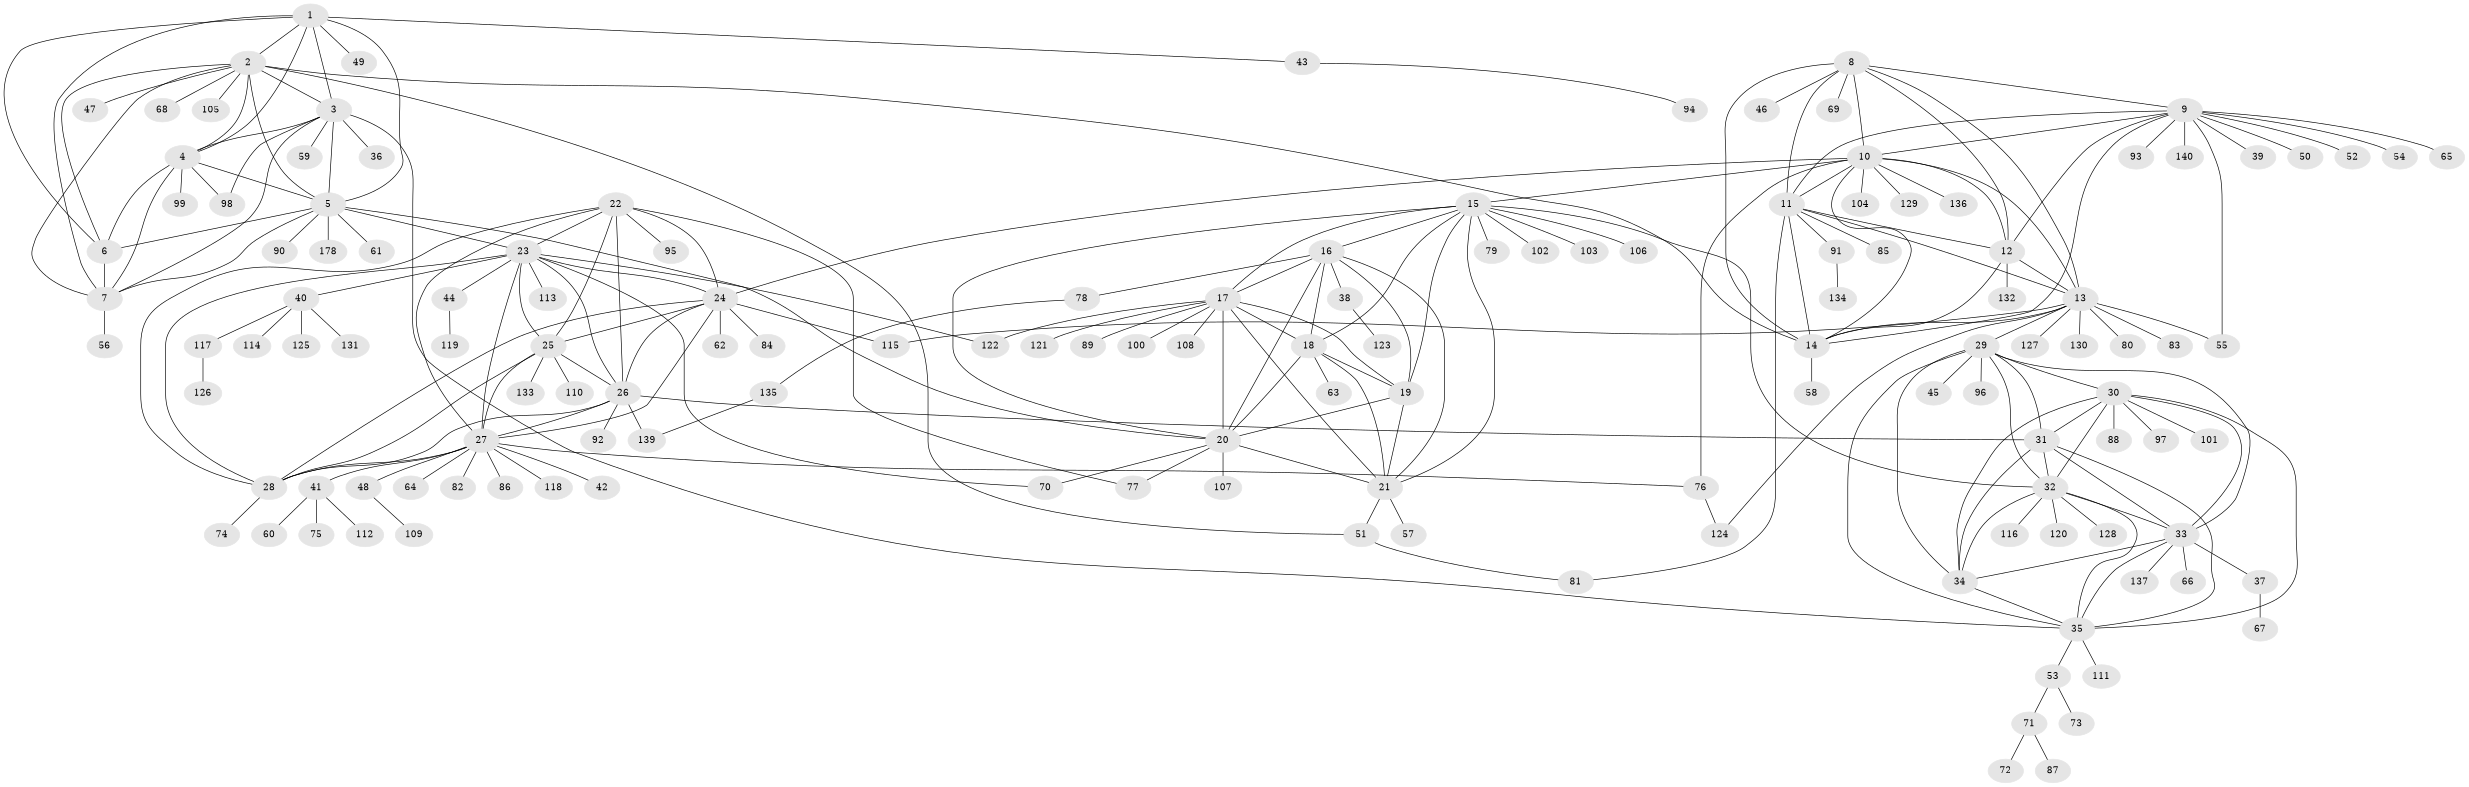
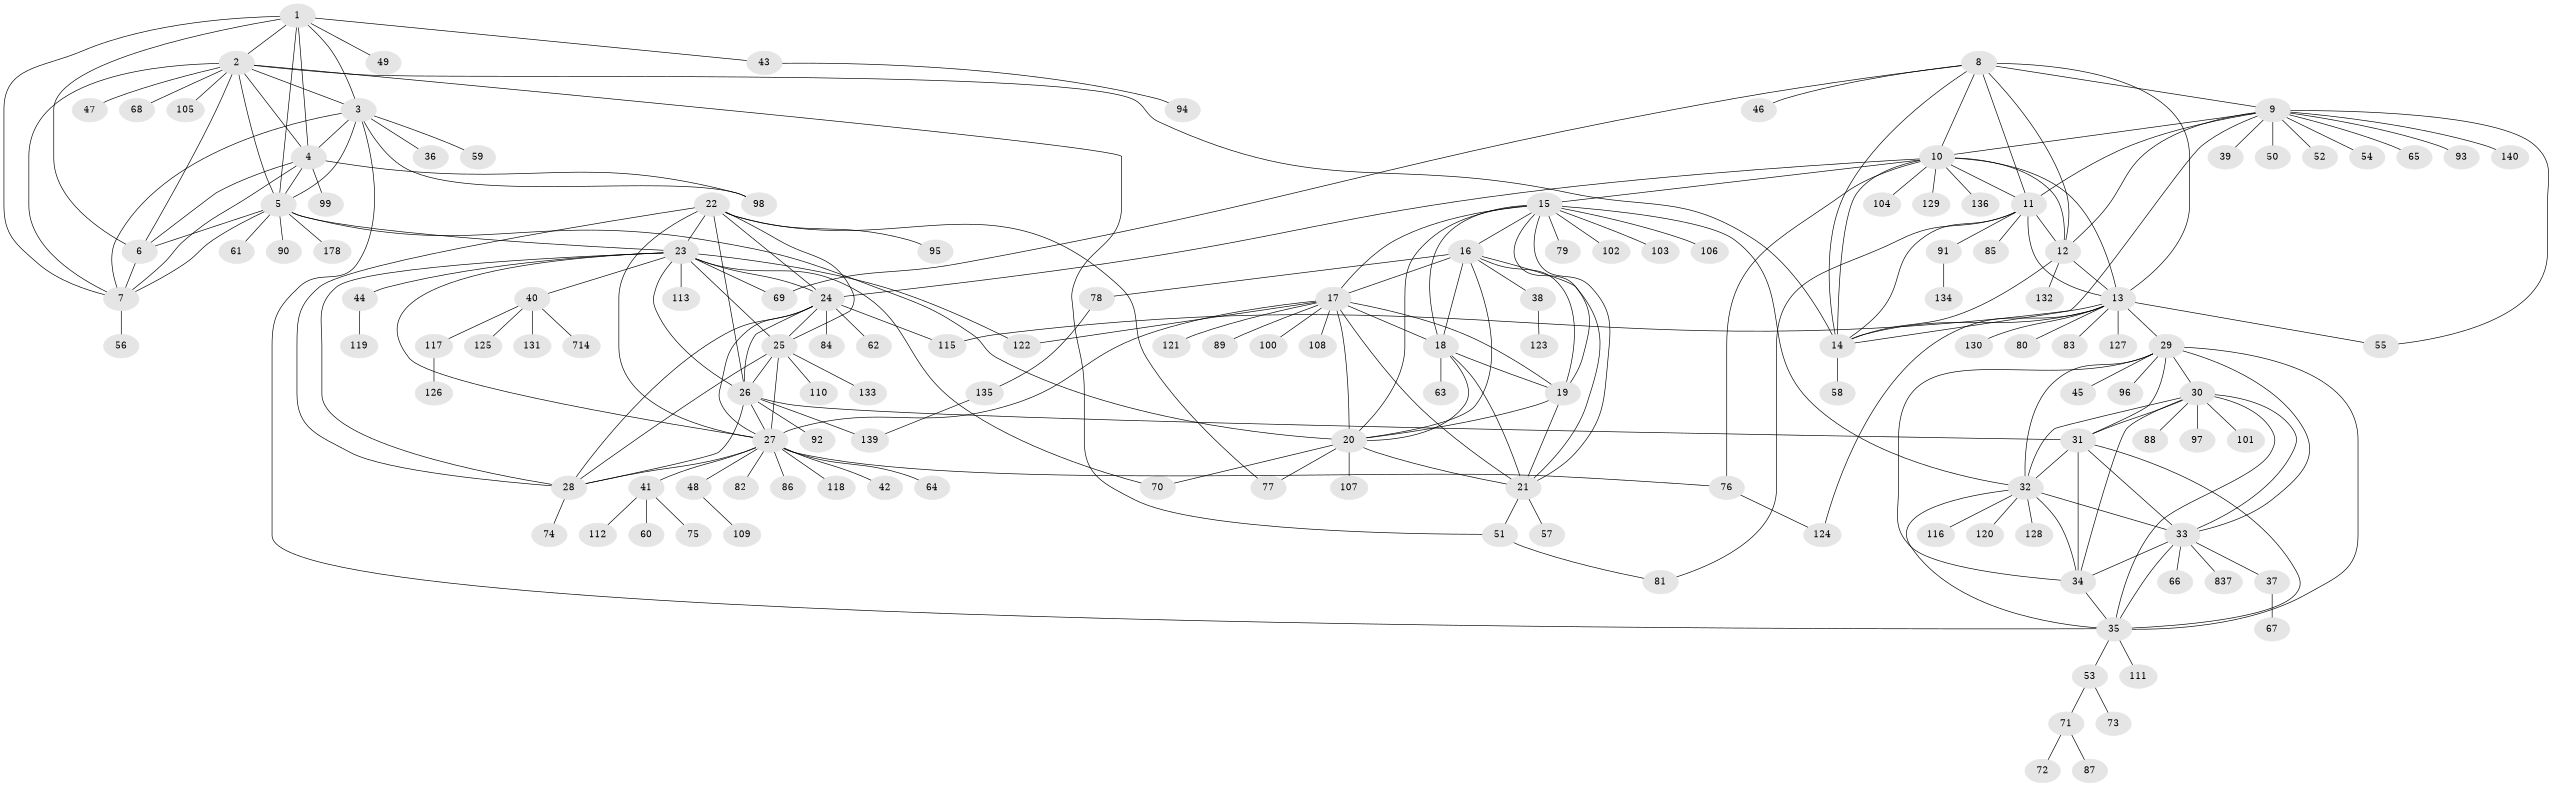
none -> (730, 275)
(252, 346) -> (581, 346)
none -> (1067, 378)
(2140, 582) -> (2224, 582)
